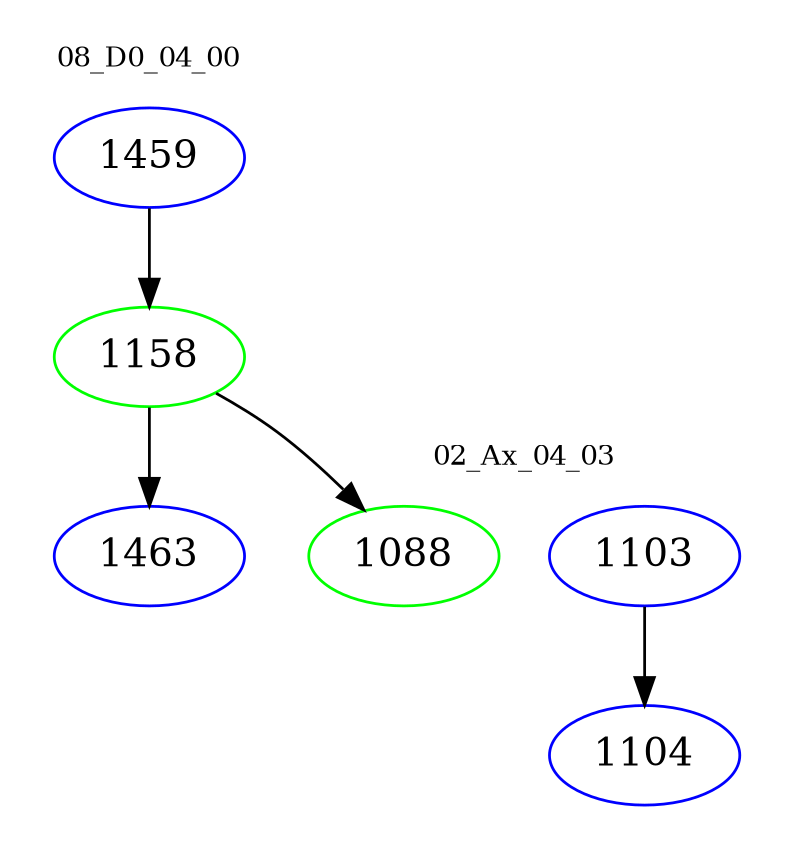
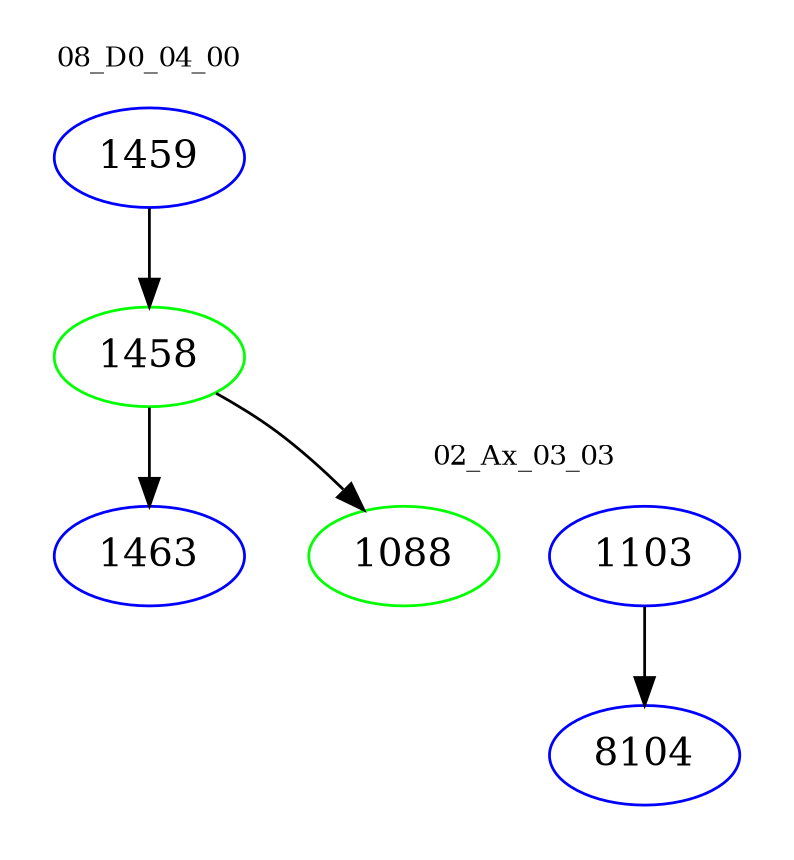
(149, 357) -> (149, 357)
(524, 458) -> (524, 458)
(645, 755) -> (645, 755)
